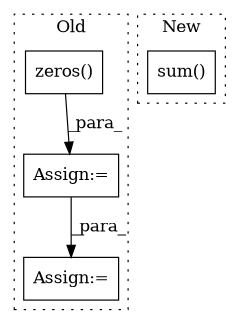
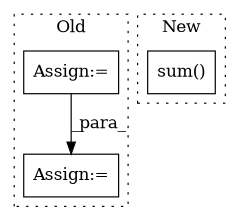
(64, 72) -> none
